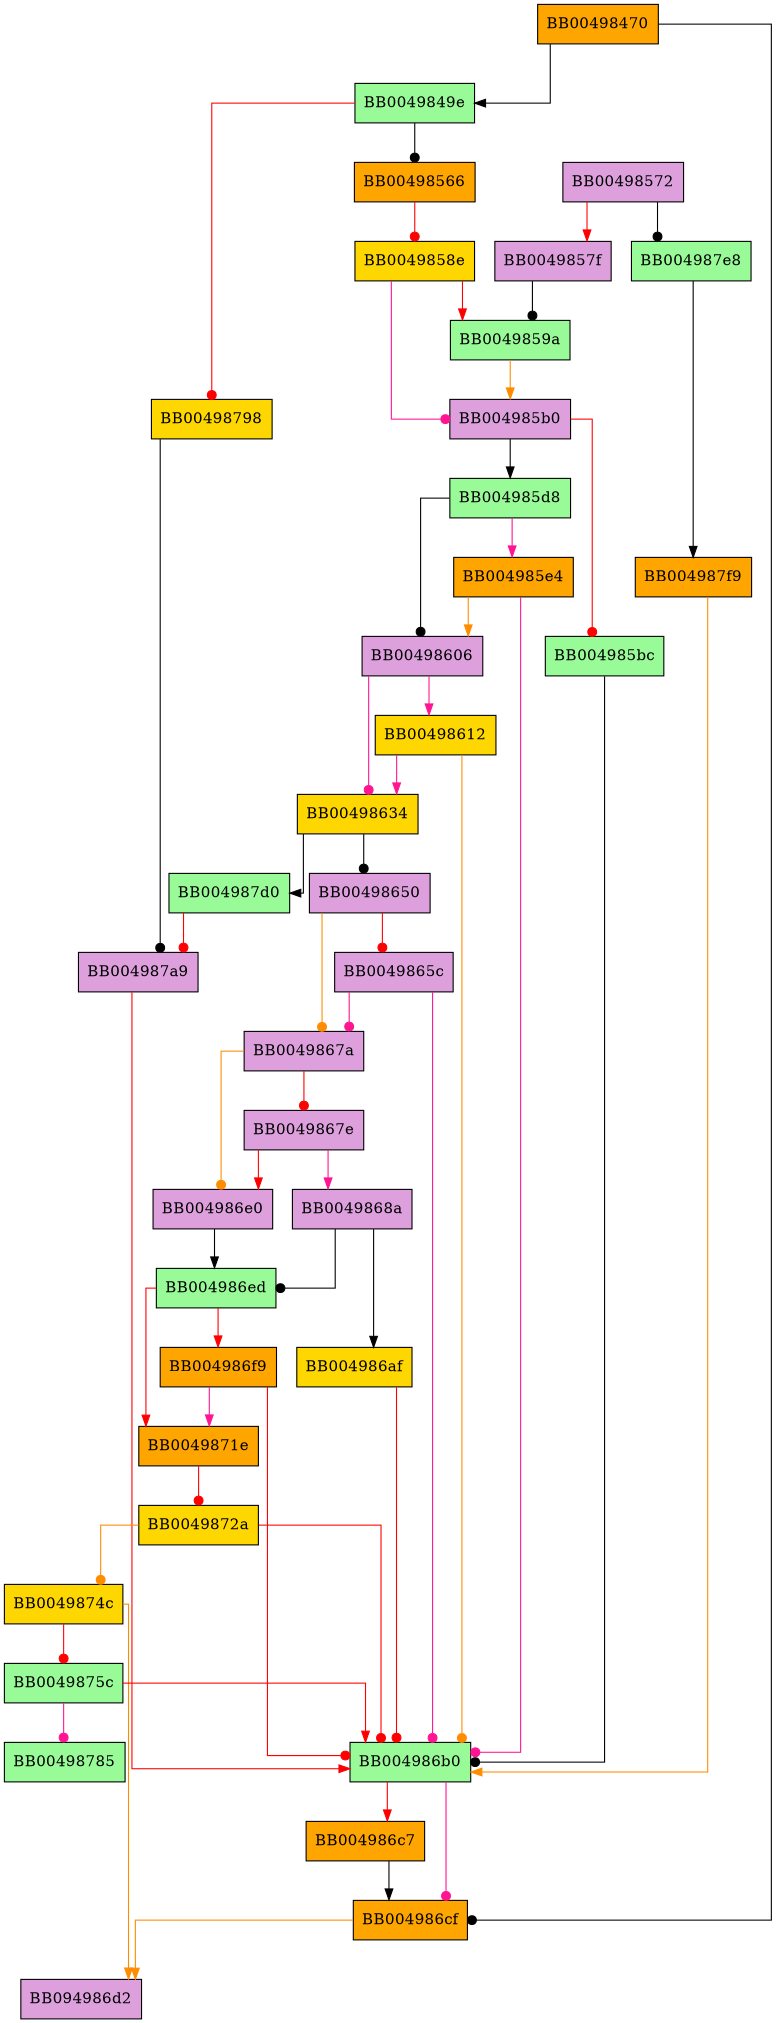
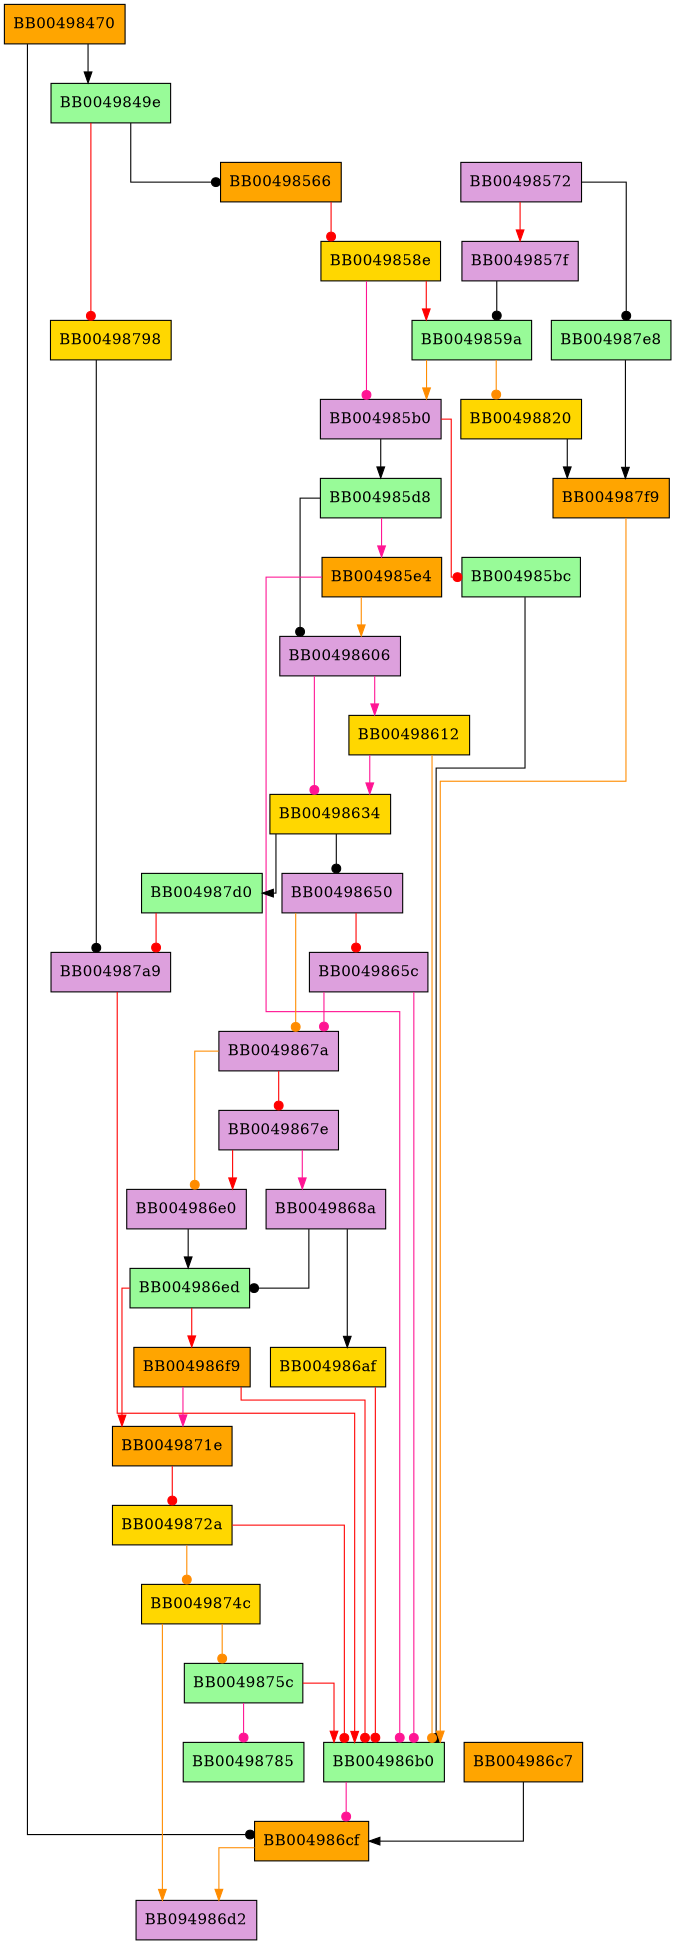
none -> (521, 419)
(64, 1639) -> (222, 1639)
(387, 1796) -> none
